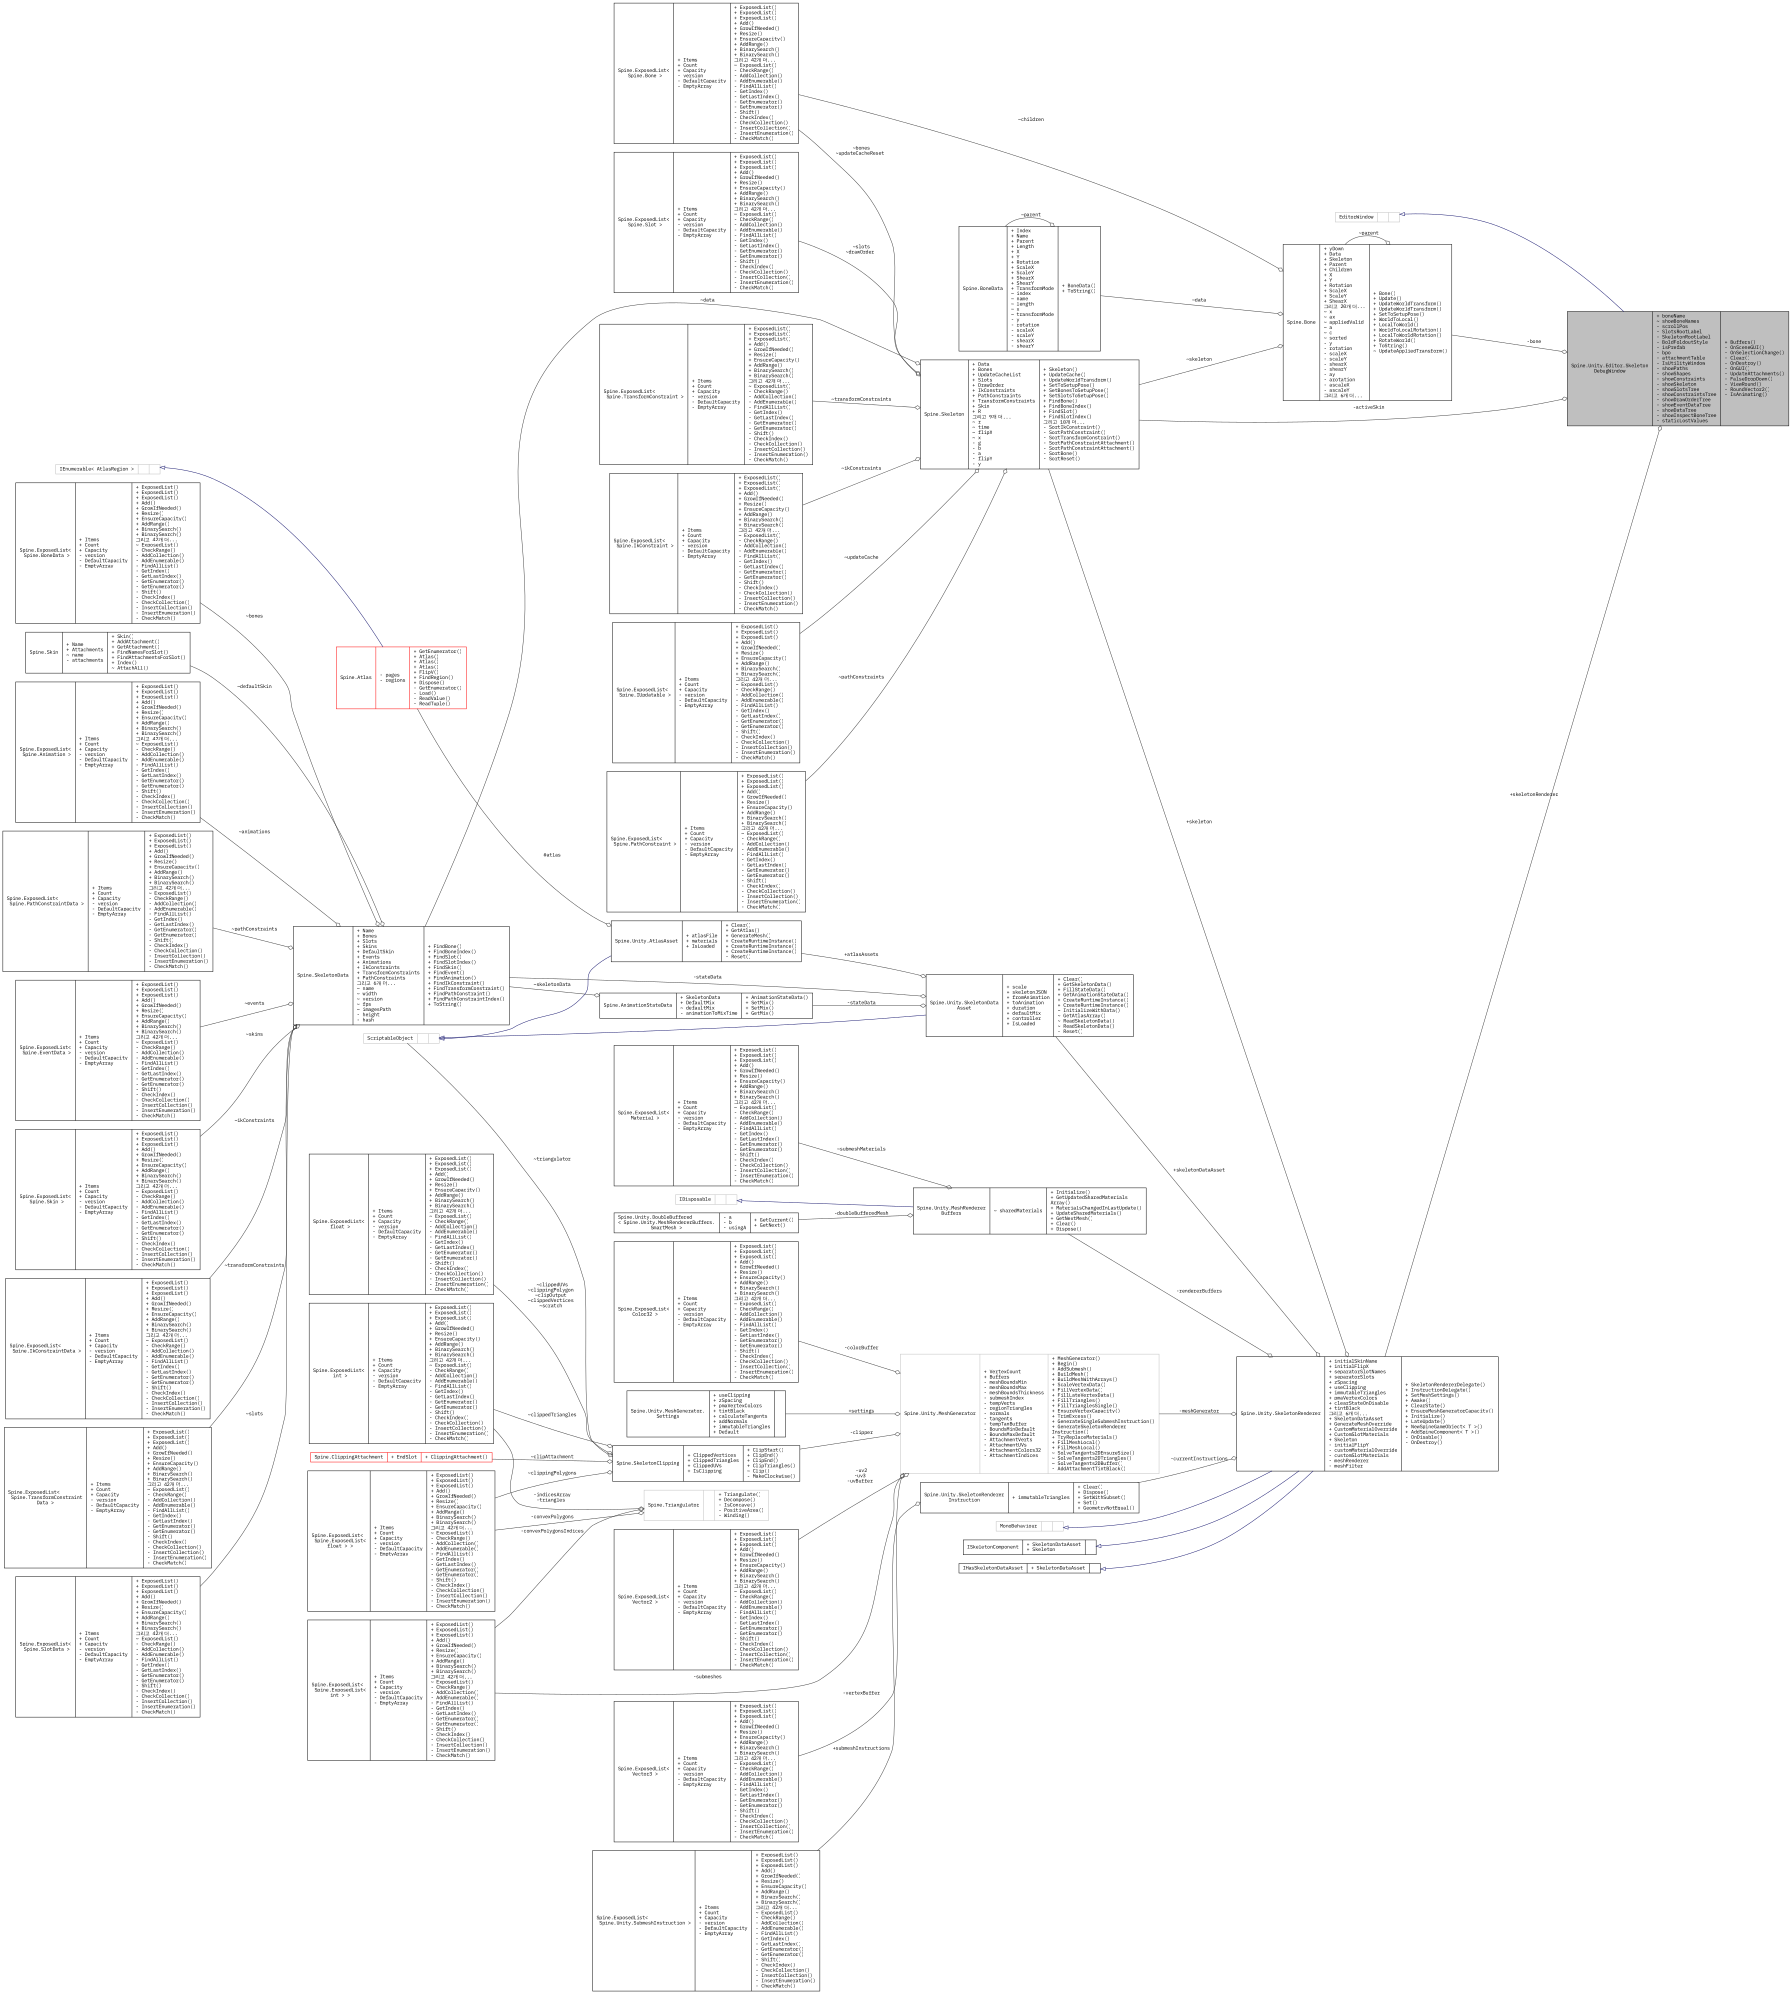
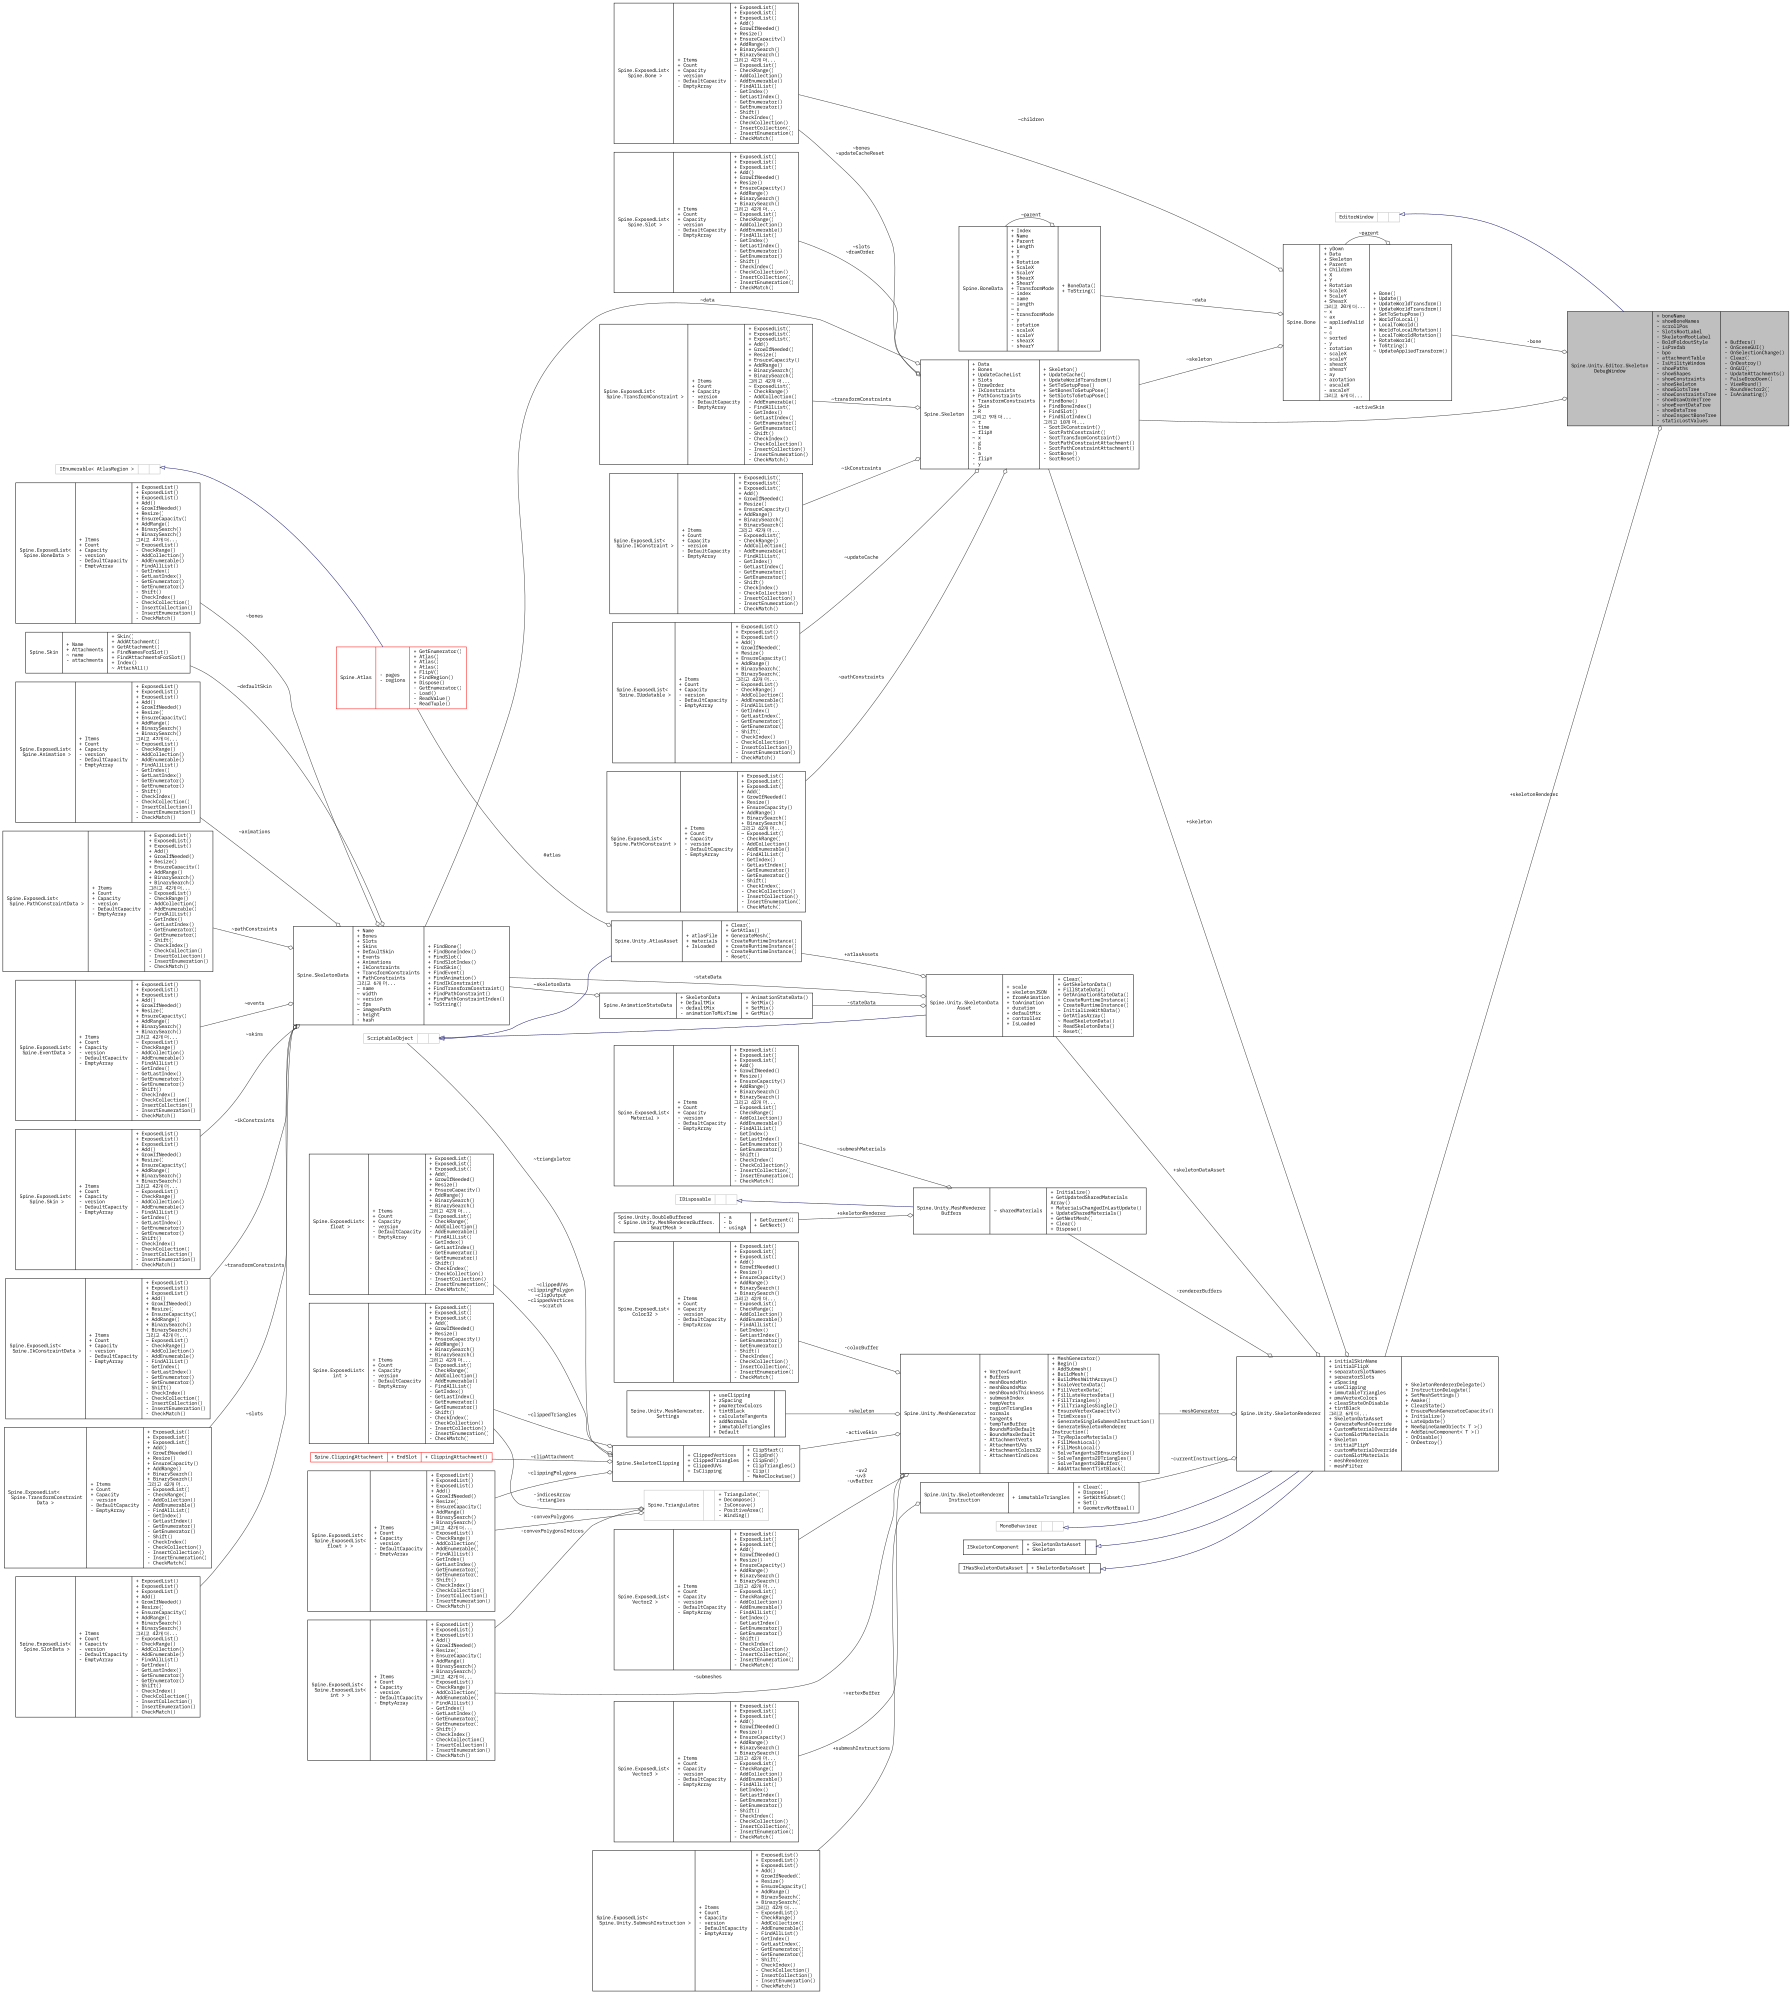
(860, 1214) -> (860, 1214)
(860, 1411) -> (860, 1411)
(1030, 1414) -> (1030, 1414)
(860, 1433) -> (860, 1433)
